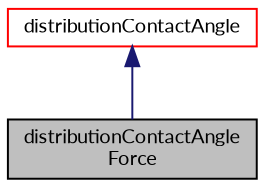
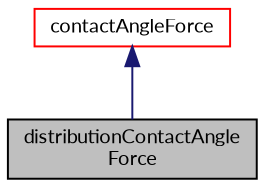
(132, 28) -> (132, 28)
